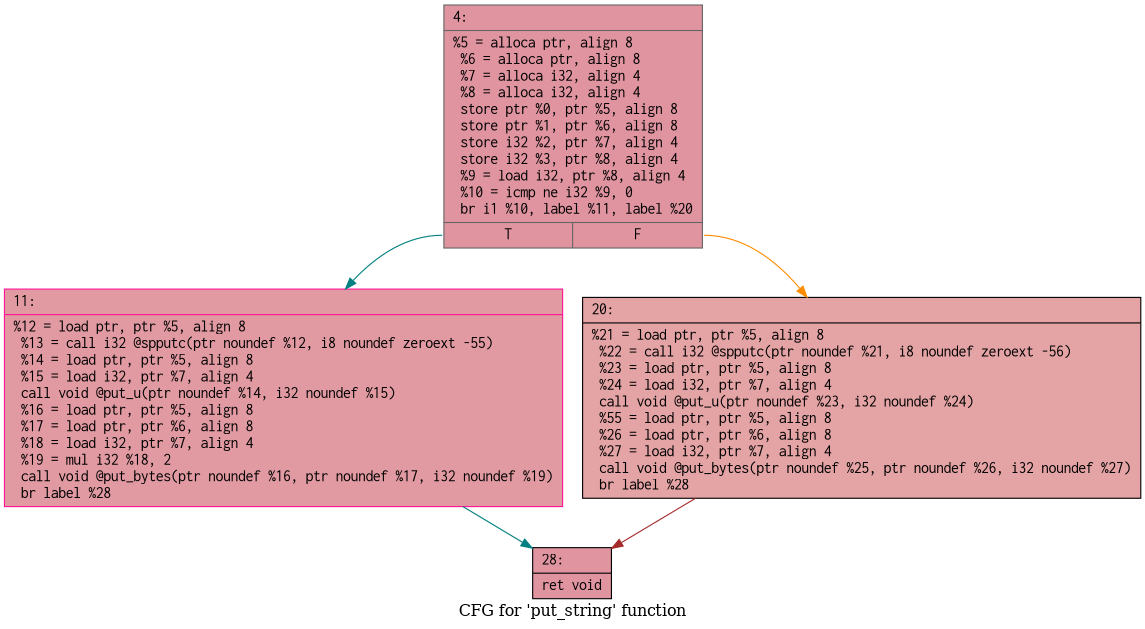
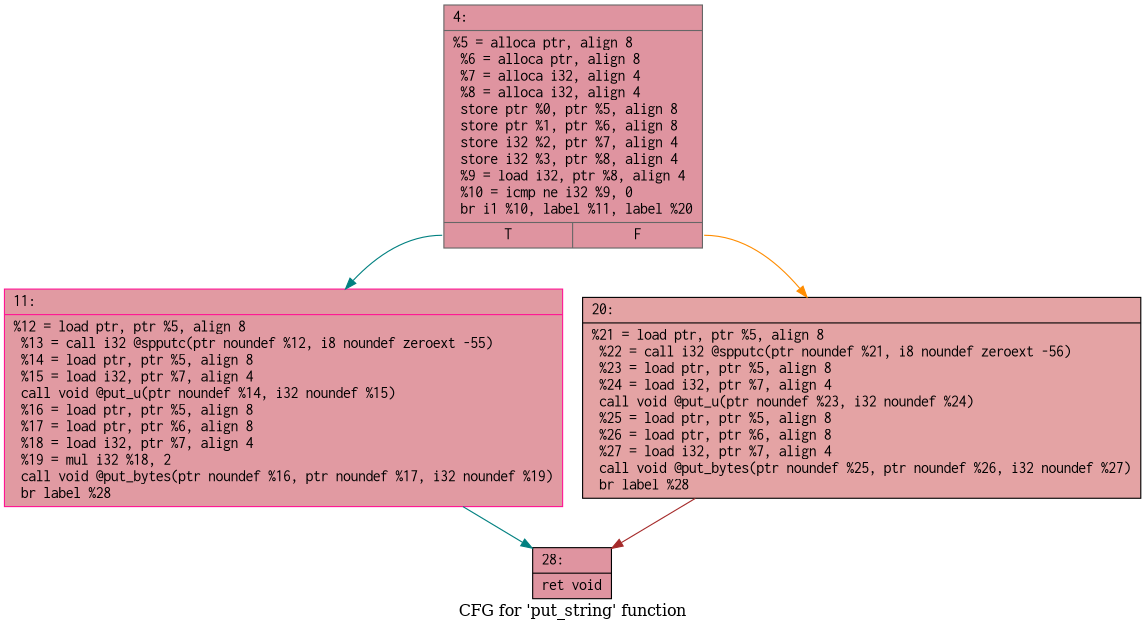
(712, 418) -> (712, 418)
